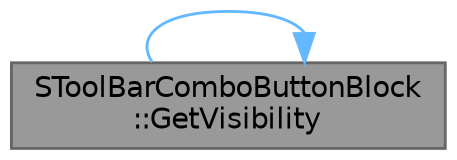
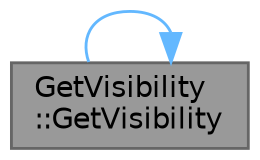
(228, 106) -> (130, 106)
